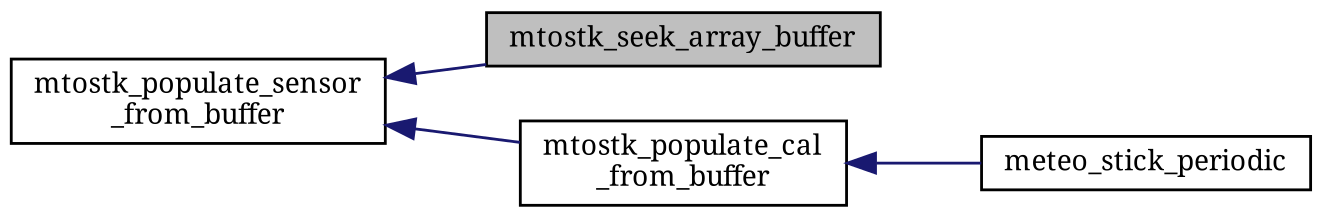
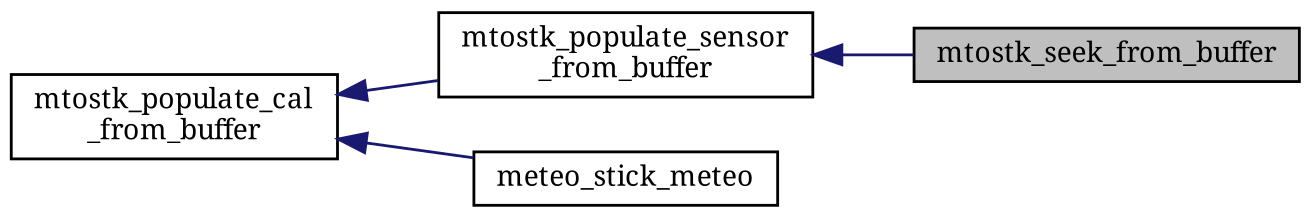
(683, 39) -> (1107, 55)
(467, 136) -> (402, 85)
(1146, 163) -> (626, 179)
